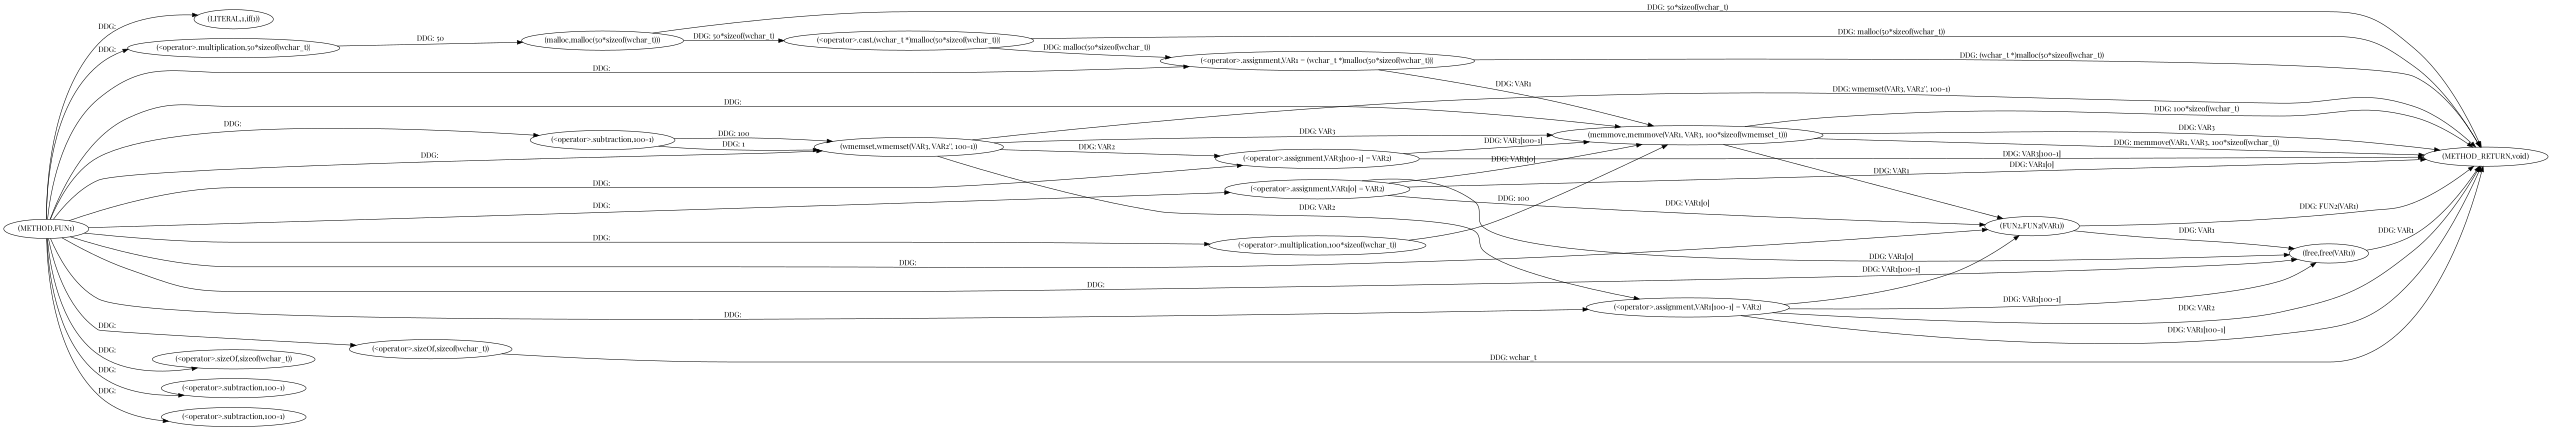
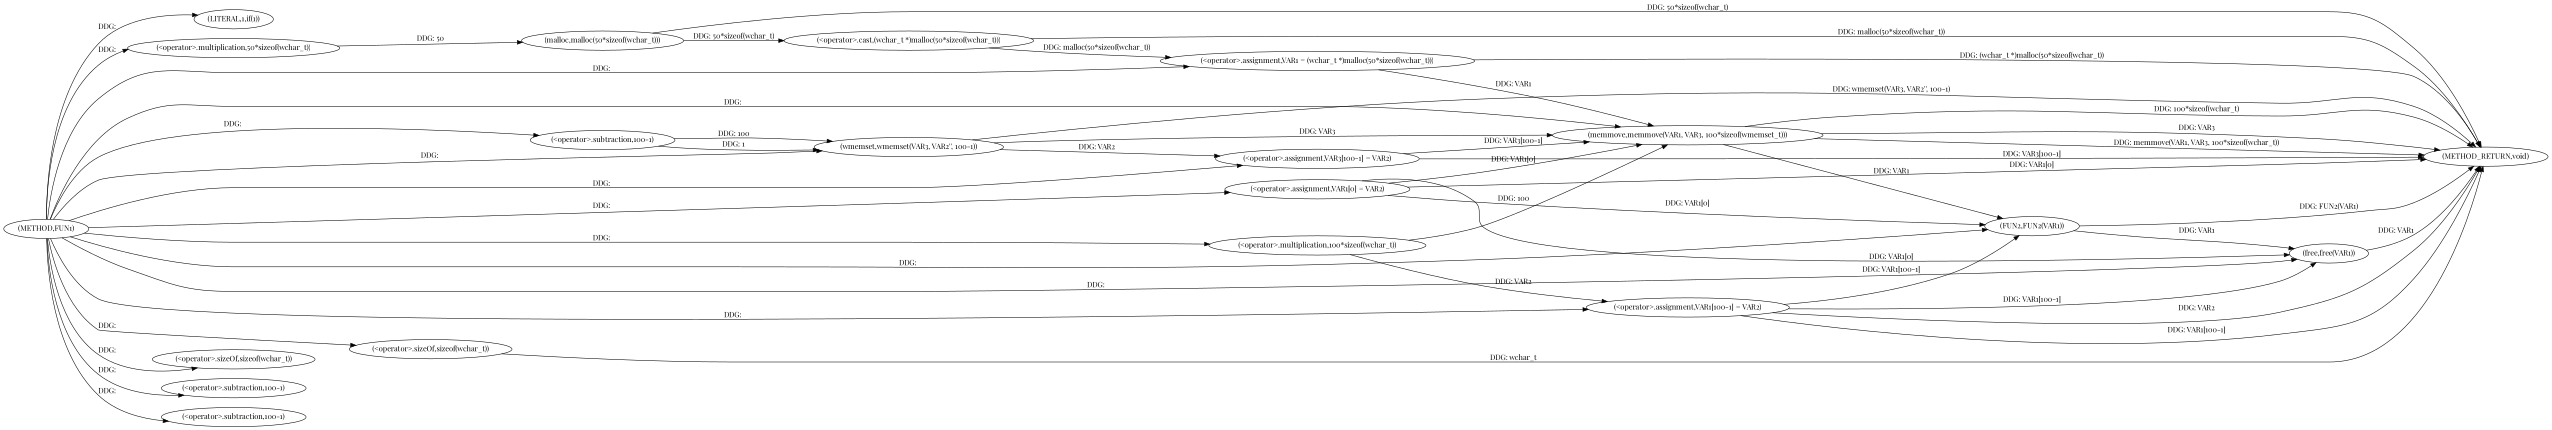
(1294, 216) -> (1456, 281)
